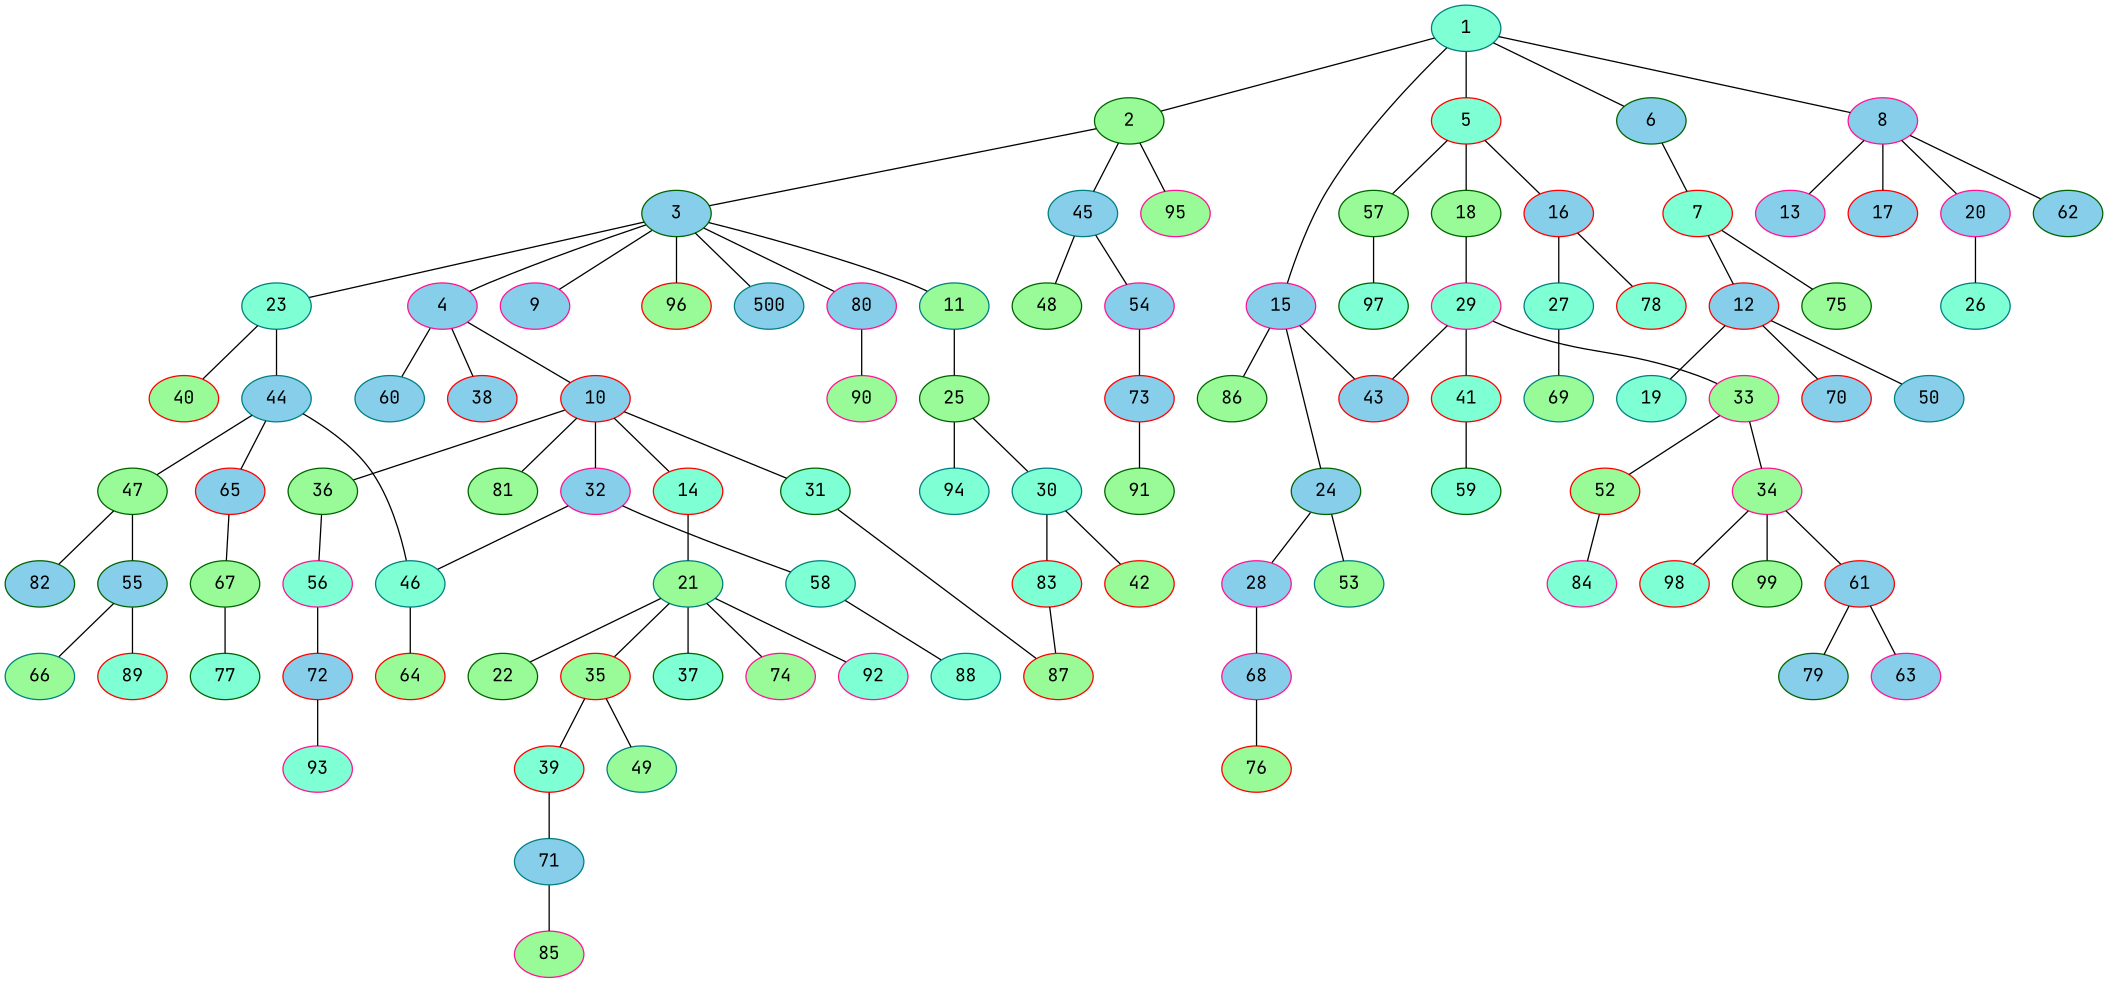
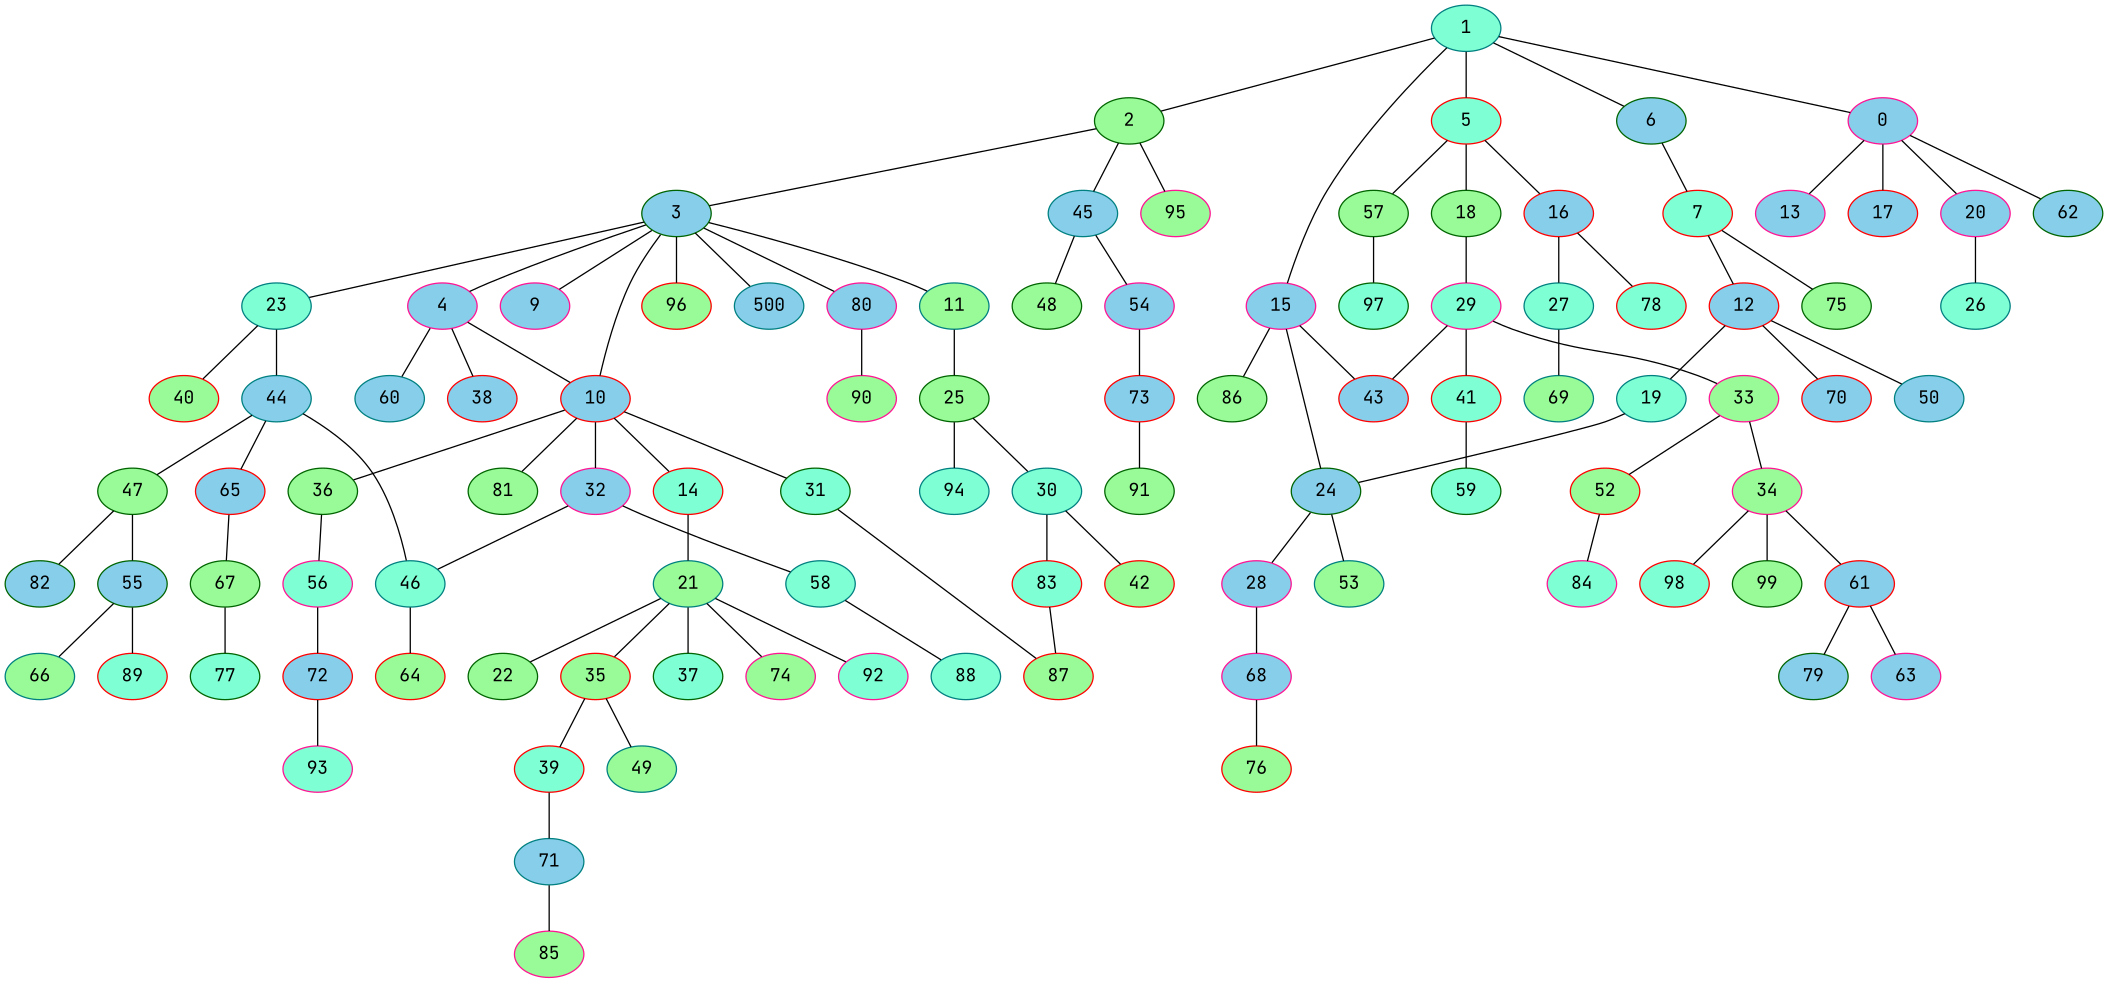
(1883, 121) -> (1883, 121)
none -> (622, 302)
none -> (1492, 451)
